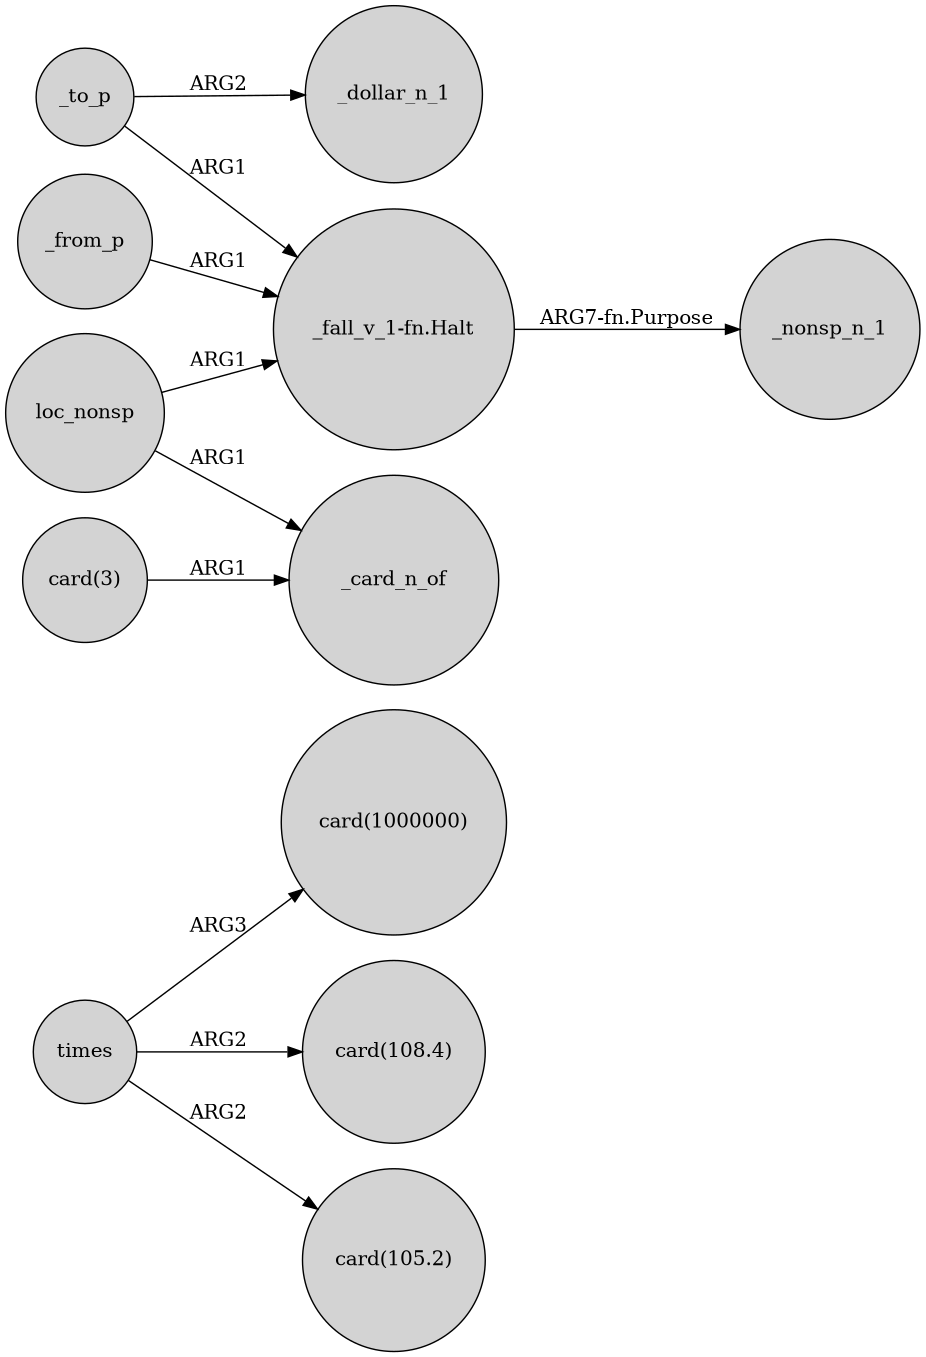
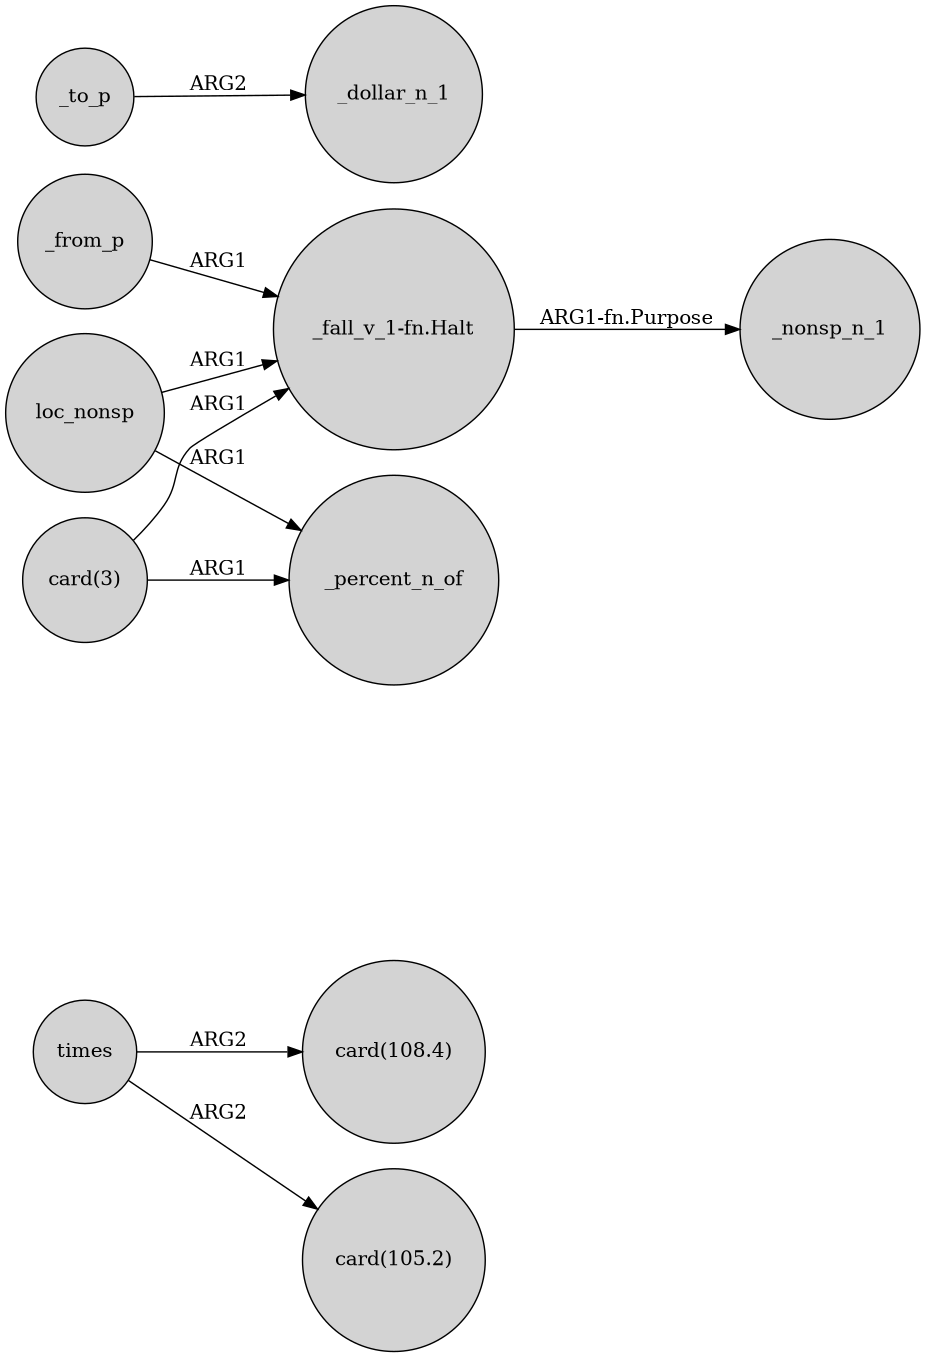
(205, 187) -> (187, 452)
(627, 319) -> (627, 319)
(394, 580) -> (394, 580)
(394, 822) -> none
